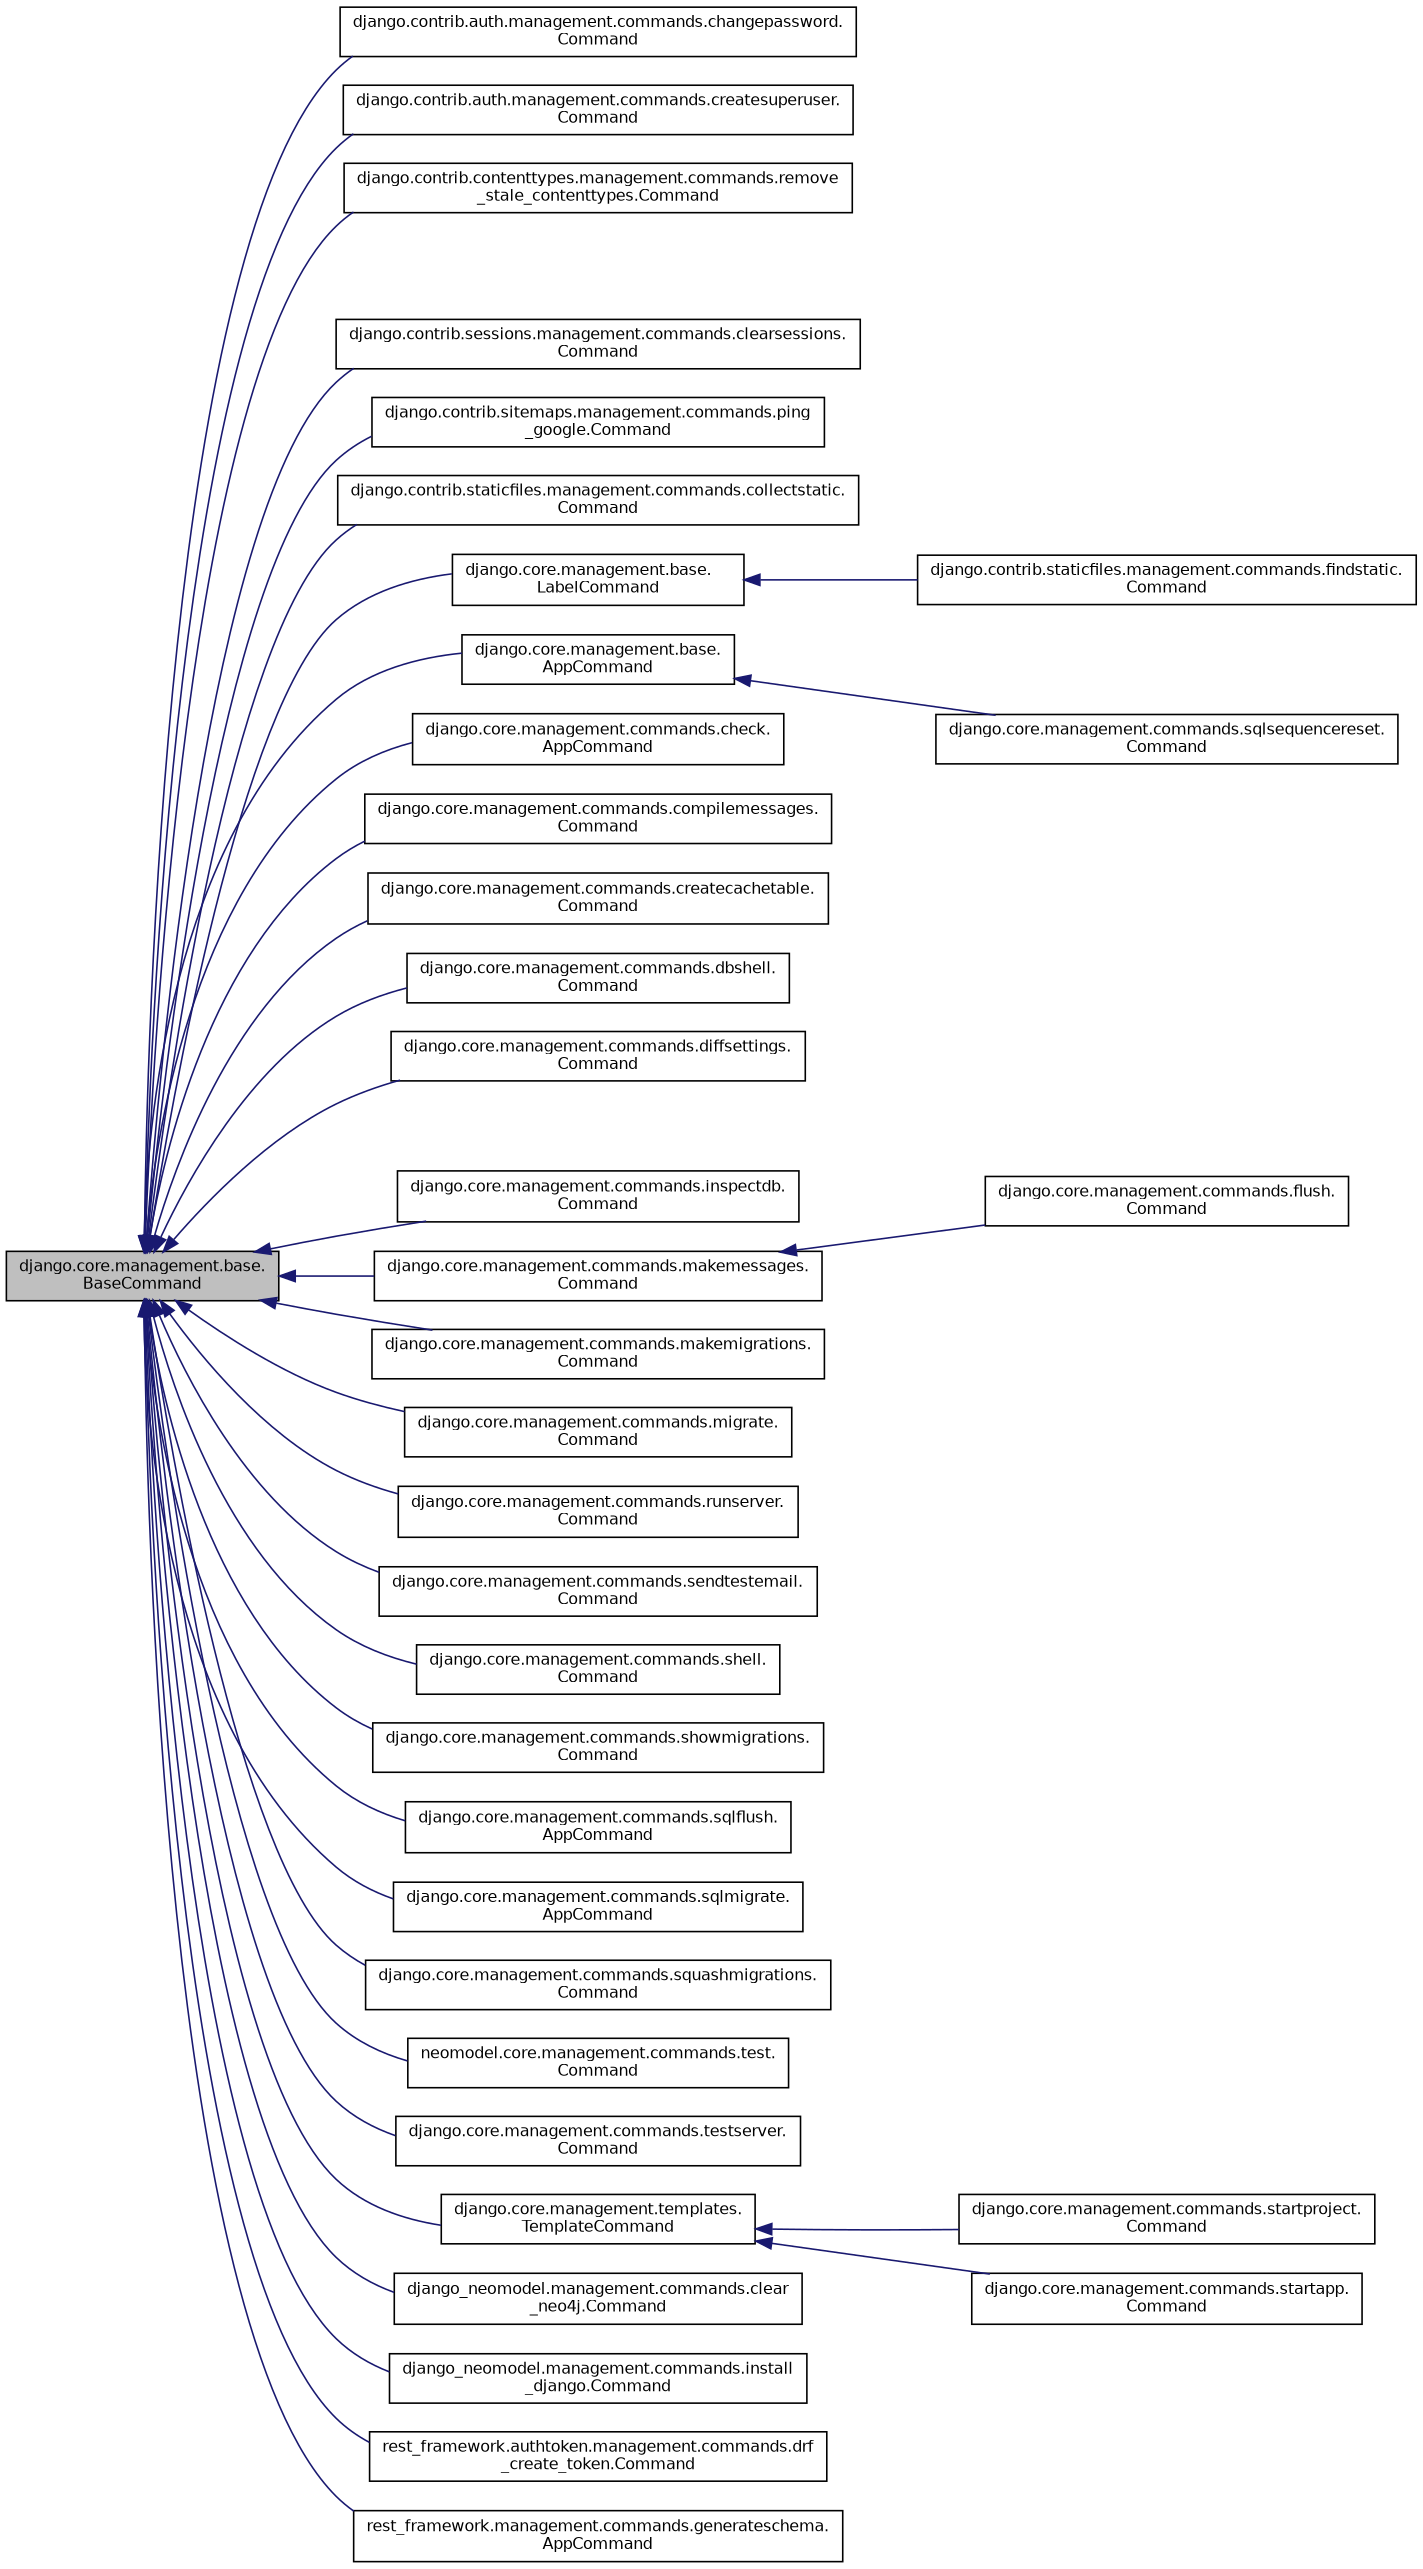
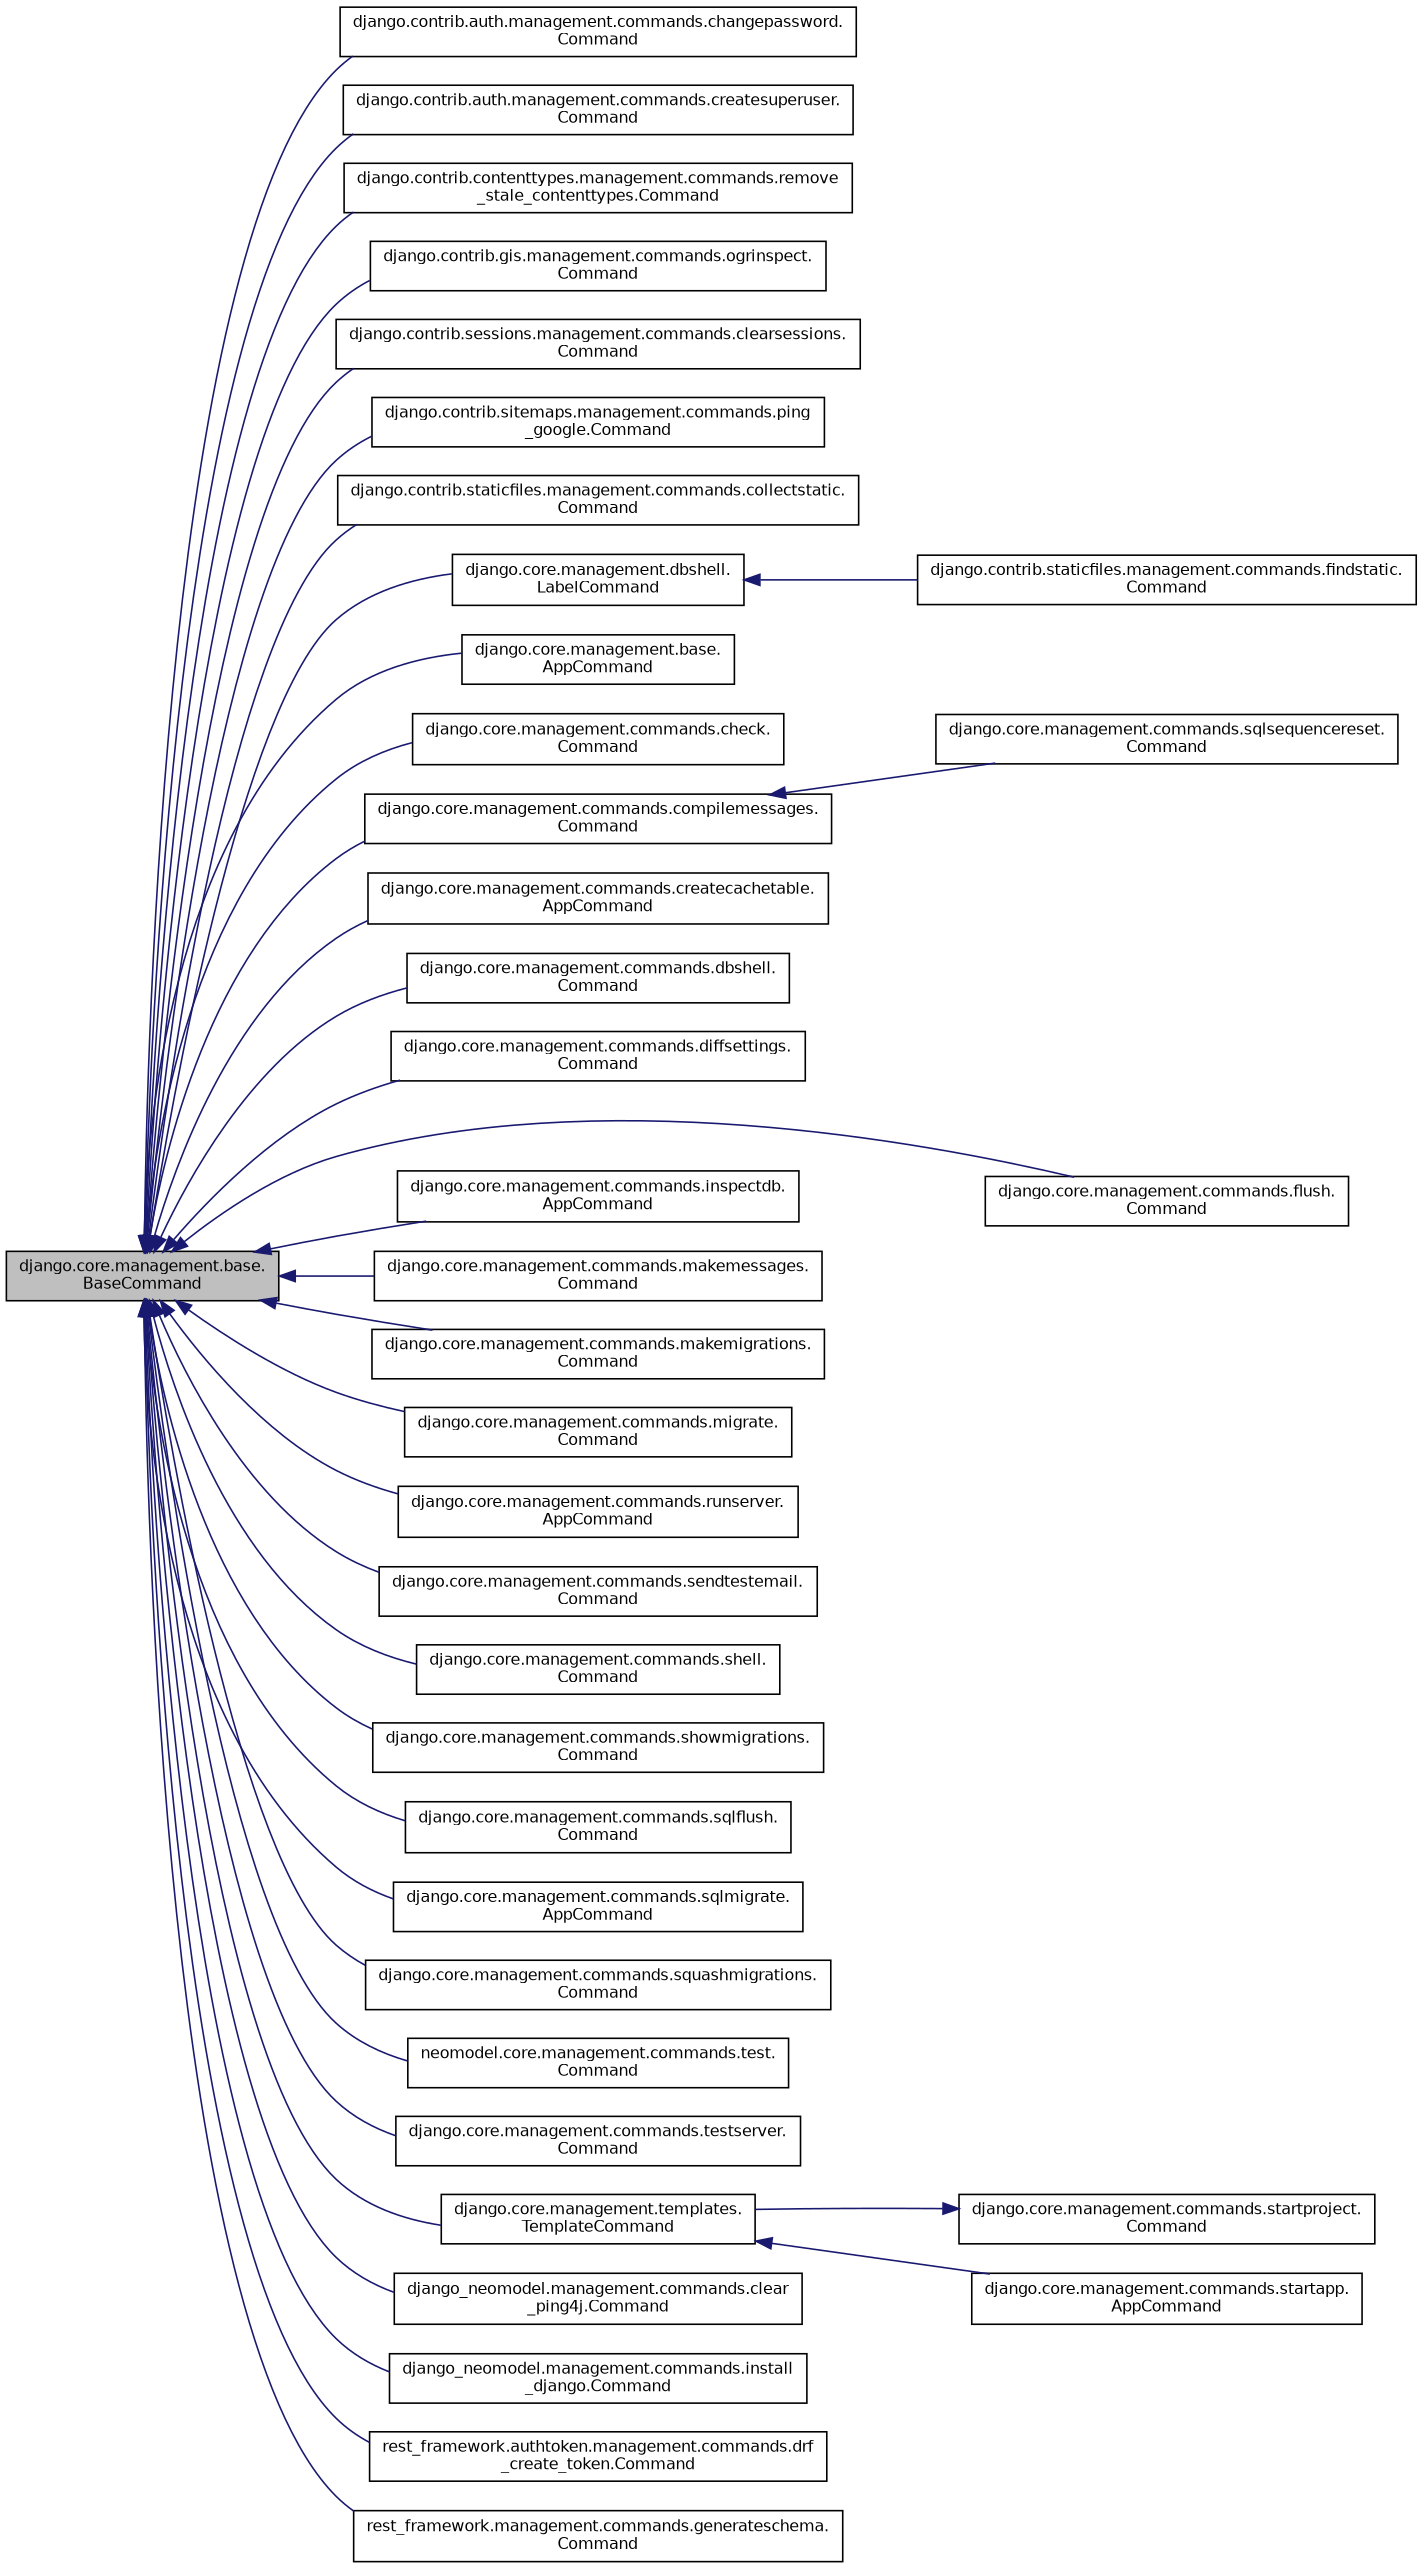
none -> (598, 266)
(598, 580) -> (598, 580)
(873, 698) -> (890, 778)
(598, 739) -> (598, 739)
(598, 898) -> (598, 898)
(598, 1196) -> (598, 1196)
(891, 1238) -> (618, 1121)
(598, 1512) -> (598, 1512)
(598, 1827) -> (598, 1827)
(866, 2230) -> (849, 2208)
(598, 2299) -> (598, 2299)
(1167, 2299) -> (1167, 2299)
(598, 2536) -> (598, 2536)
